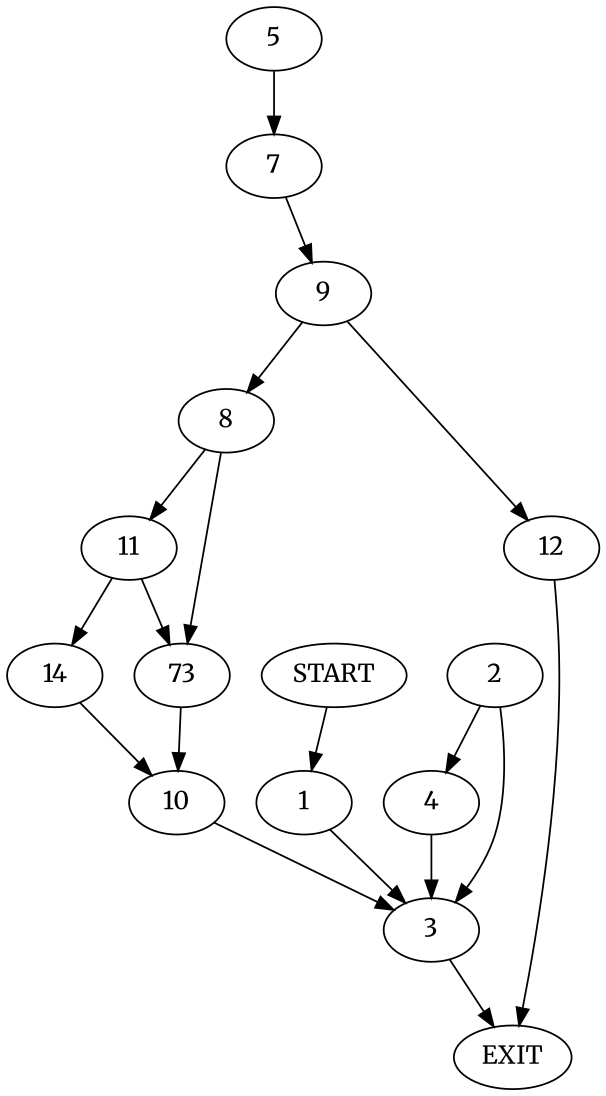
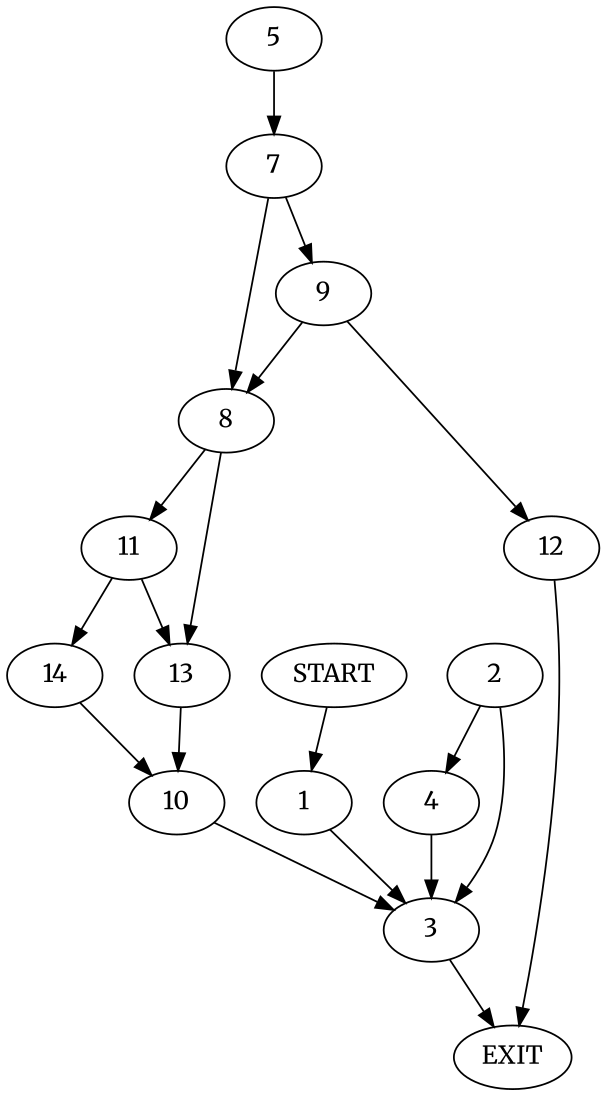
none -> (252, 284)
(182, 675) -> (182, 675)
